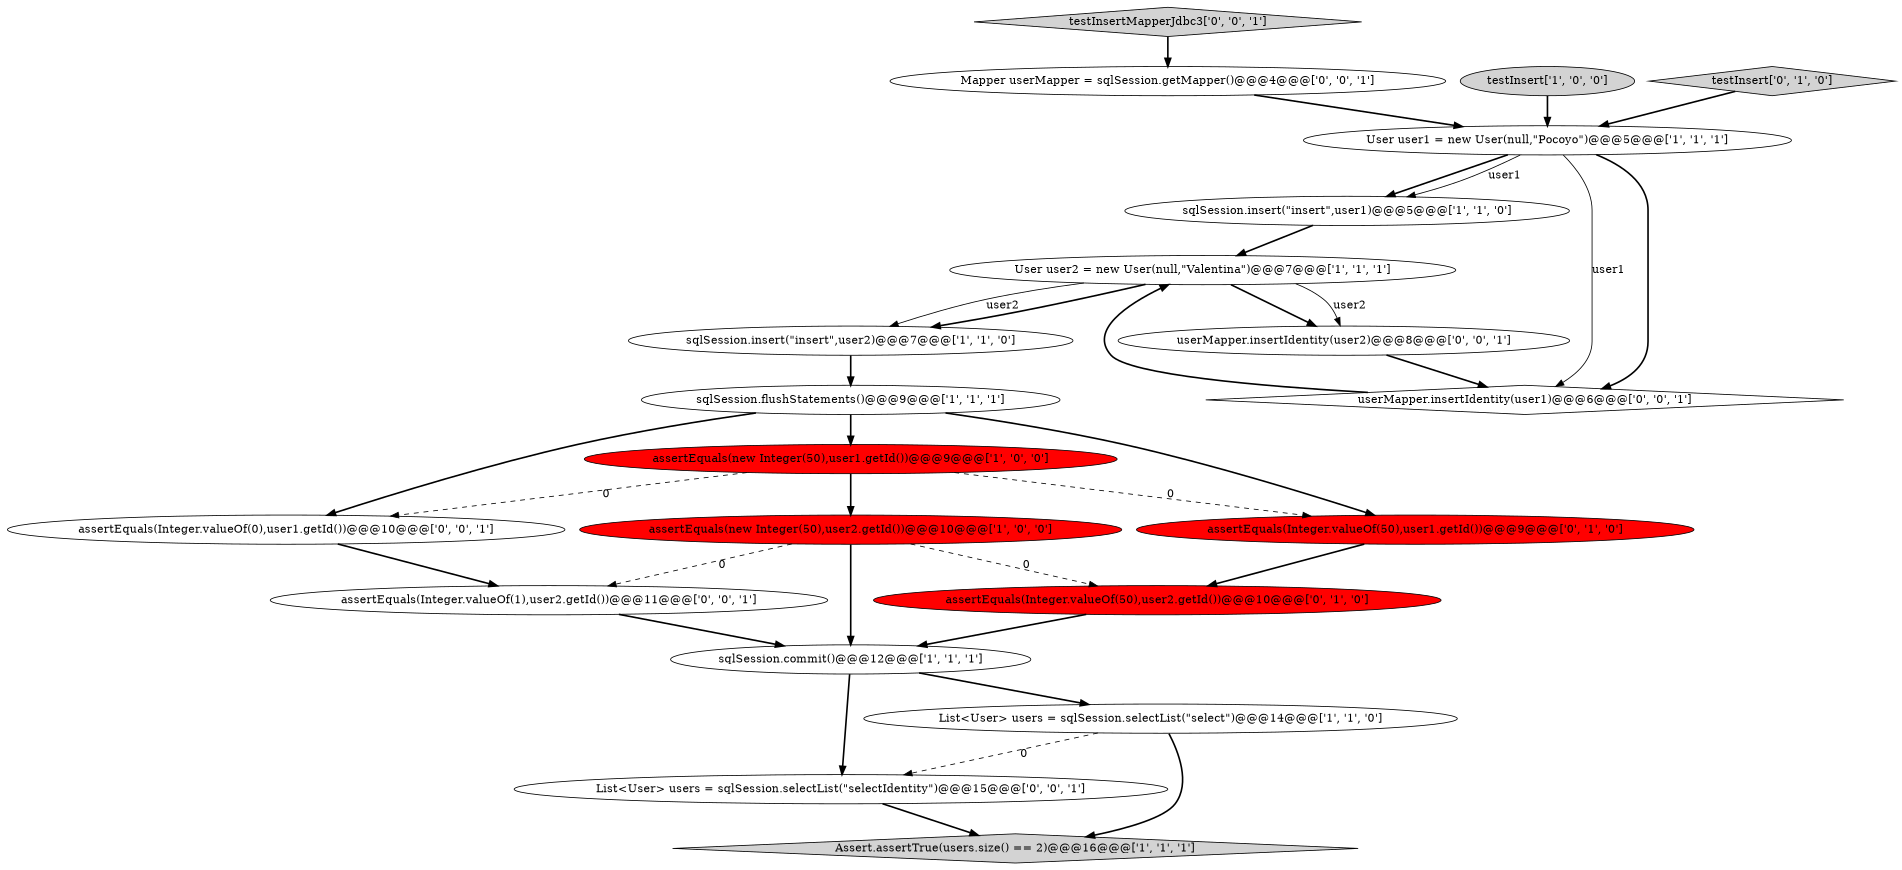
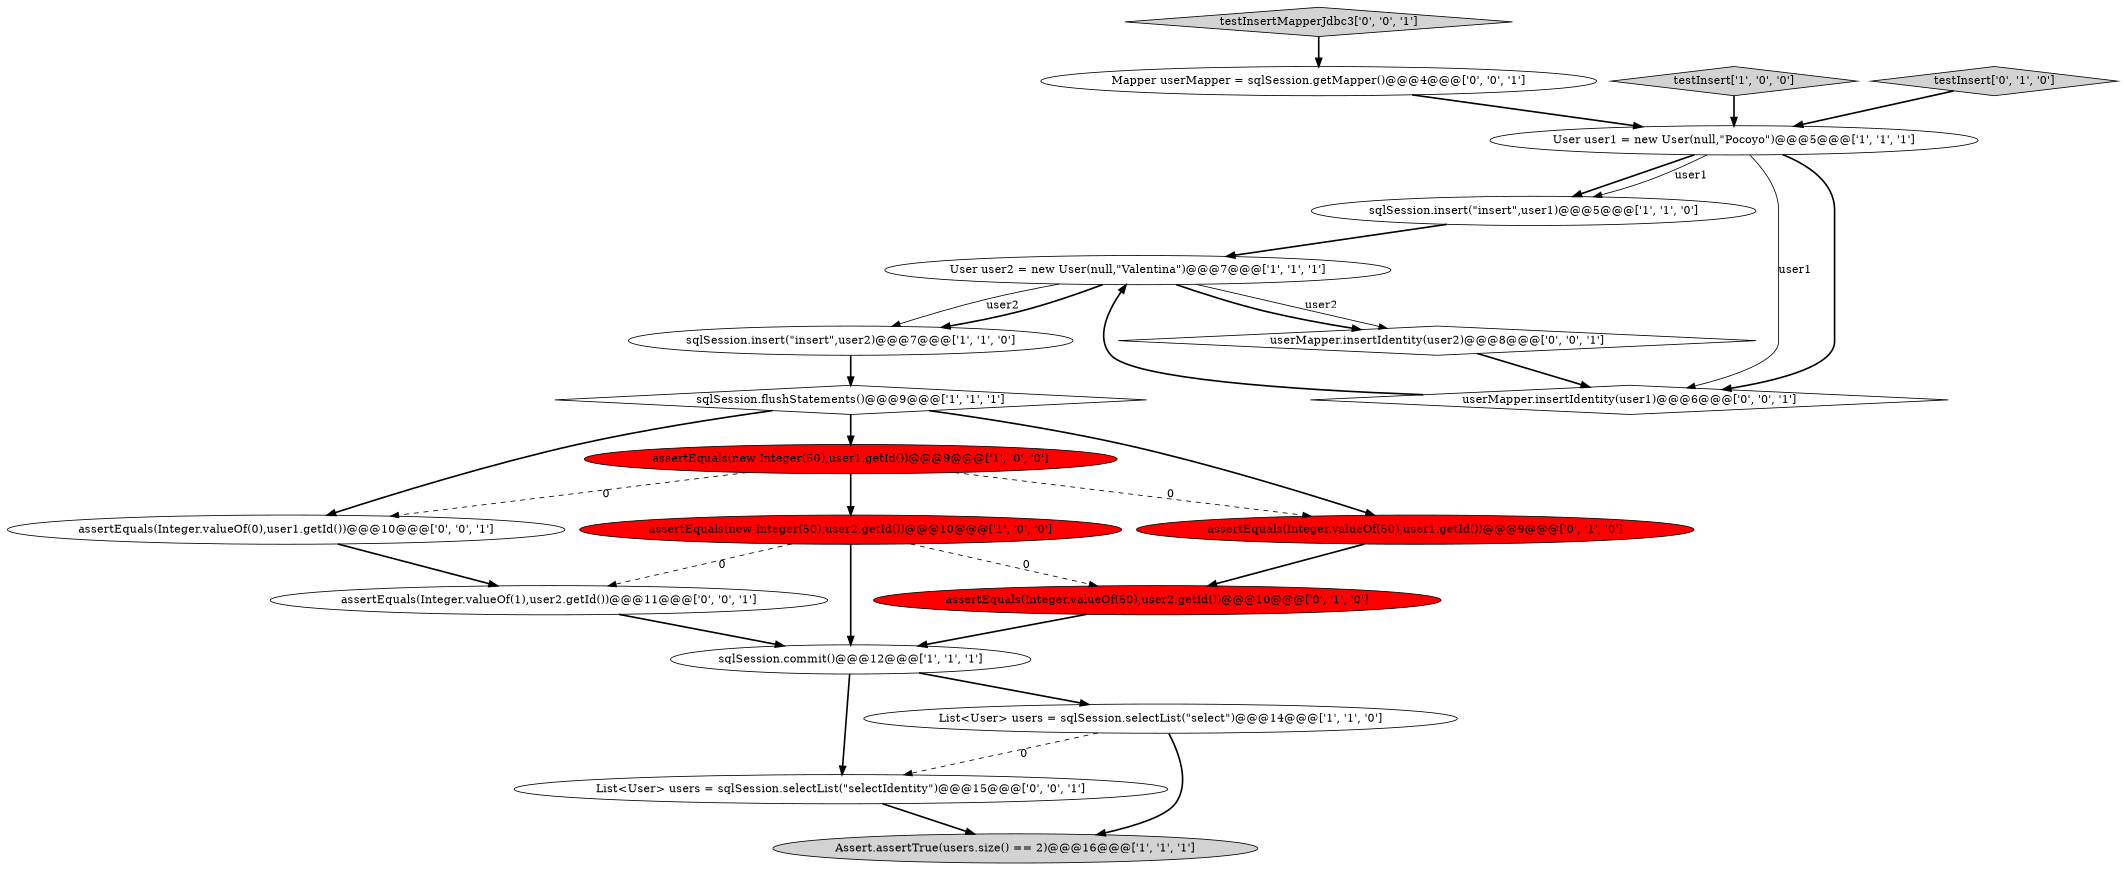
(1547, 81) -> (1734, 81)
(1344, 341) -> (1437, 341)
(851, 400) -> (851, 400)
(1015, 848) -> (1015, 848)
